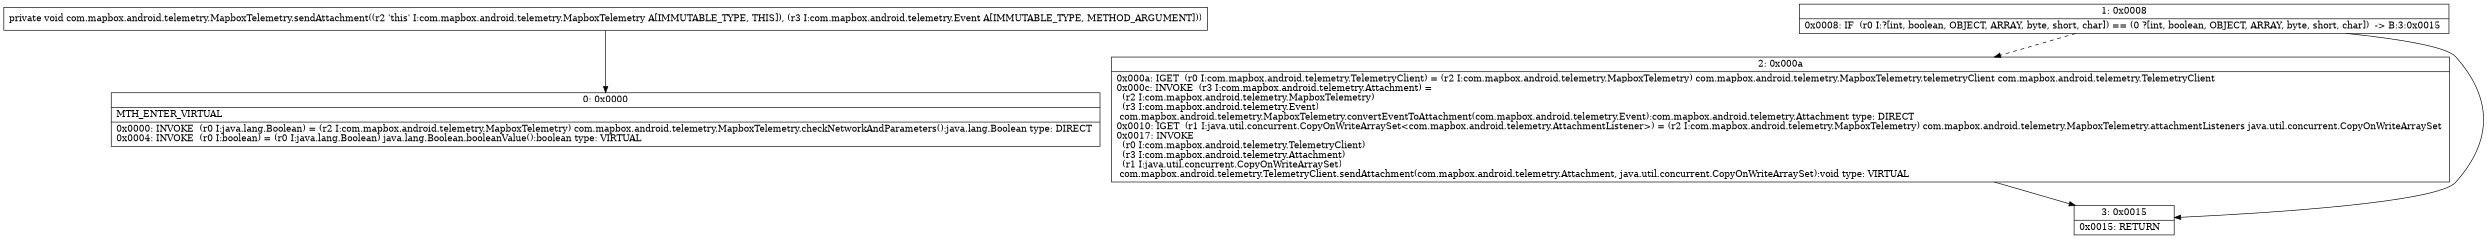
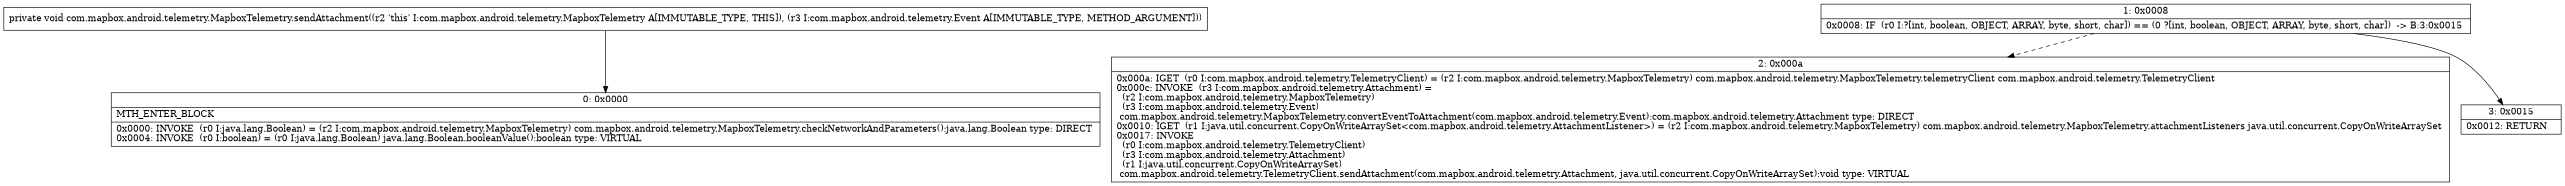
(169, 114) -> (165, 114)
(2032, 193) -> none
(2124, 227) -> (2511, 127)
